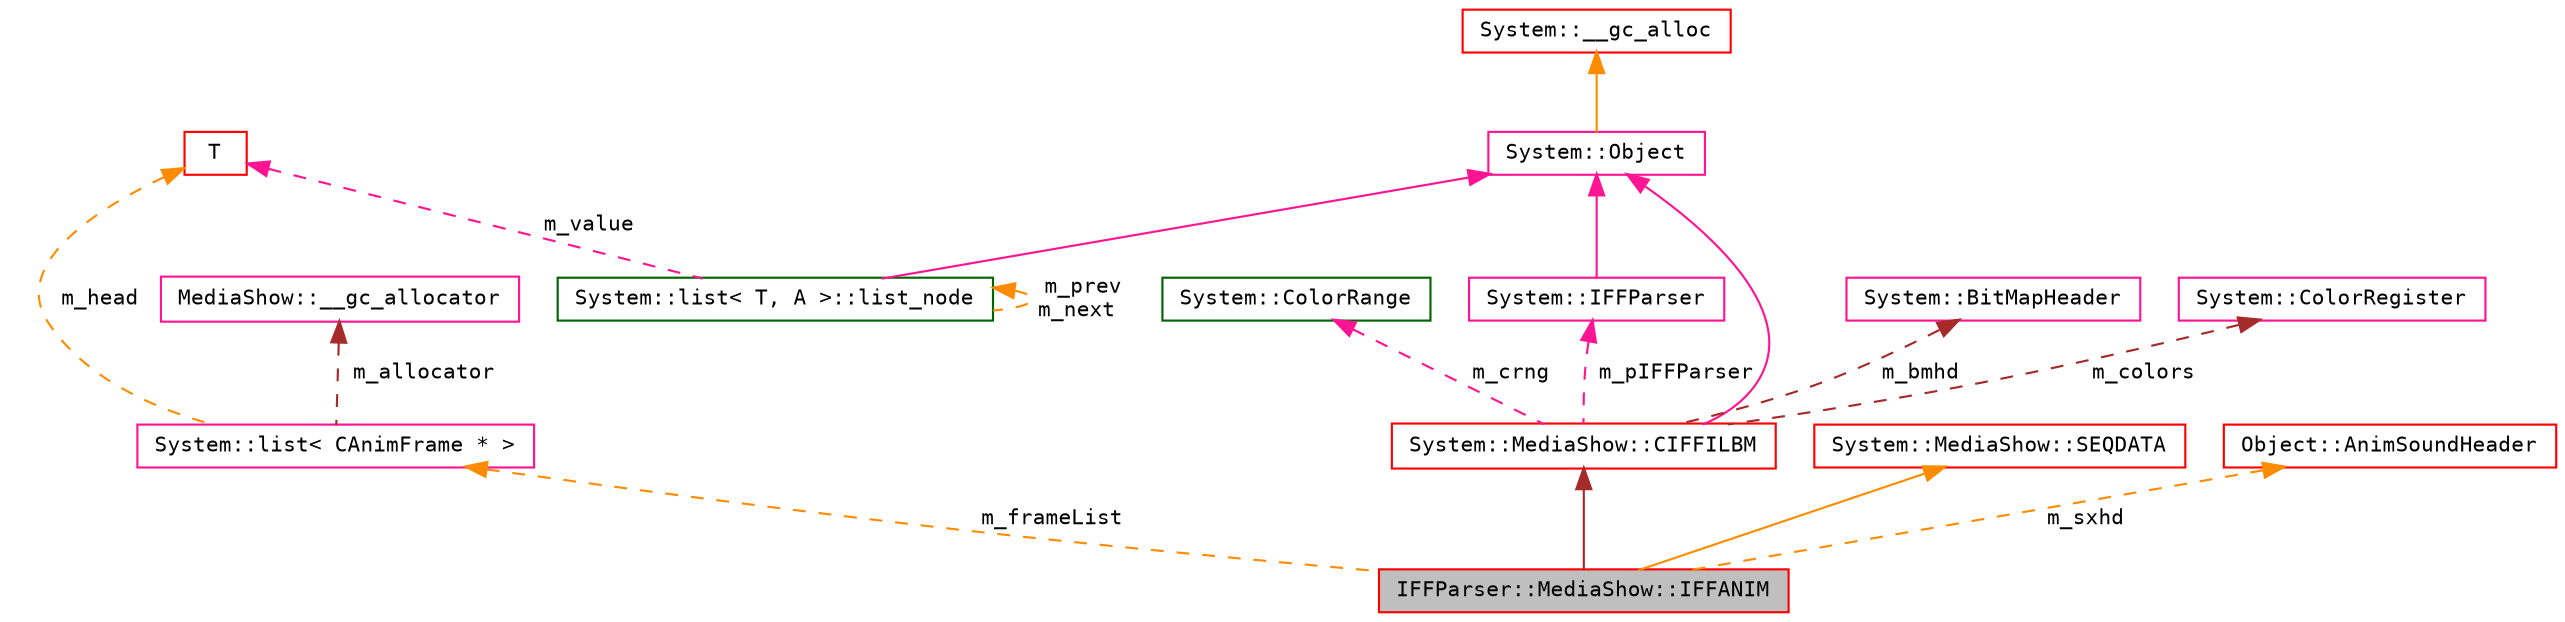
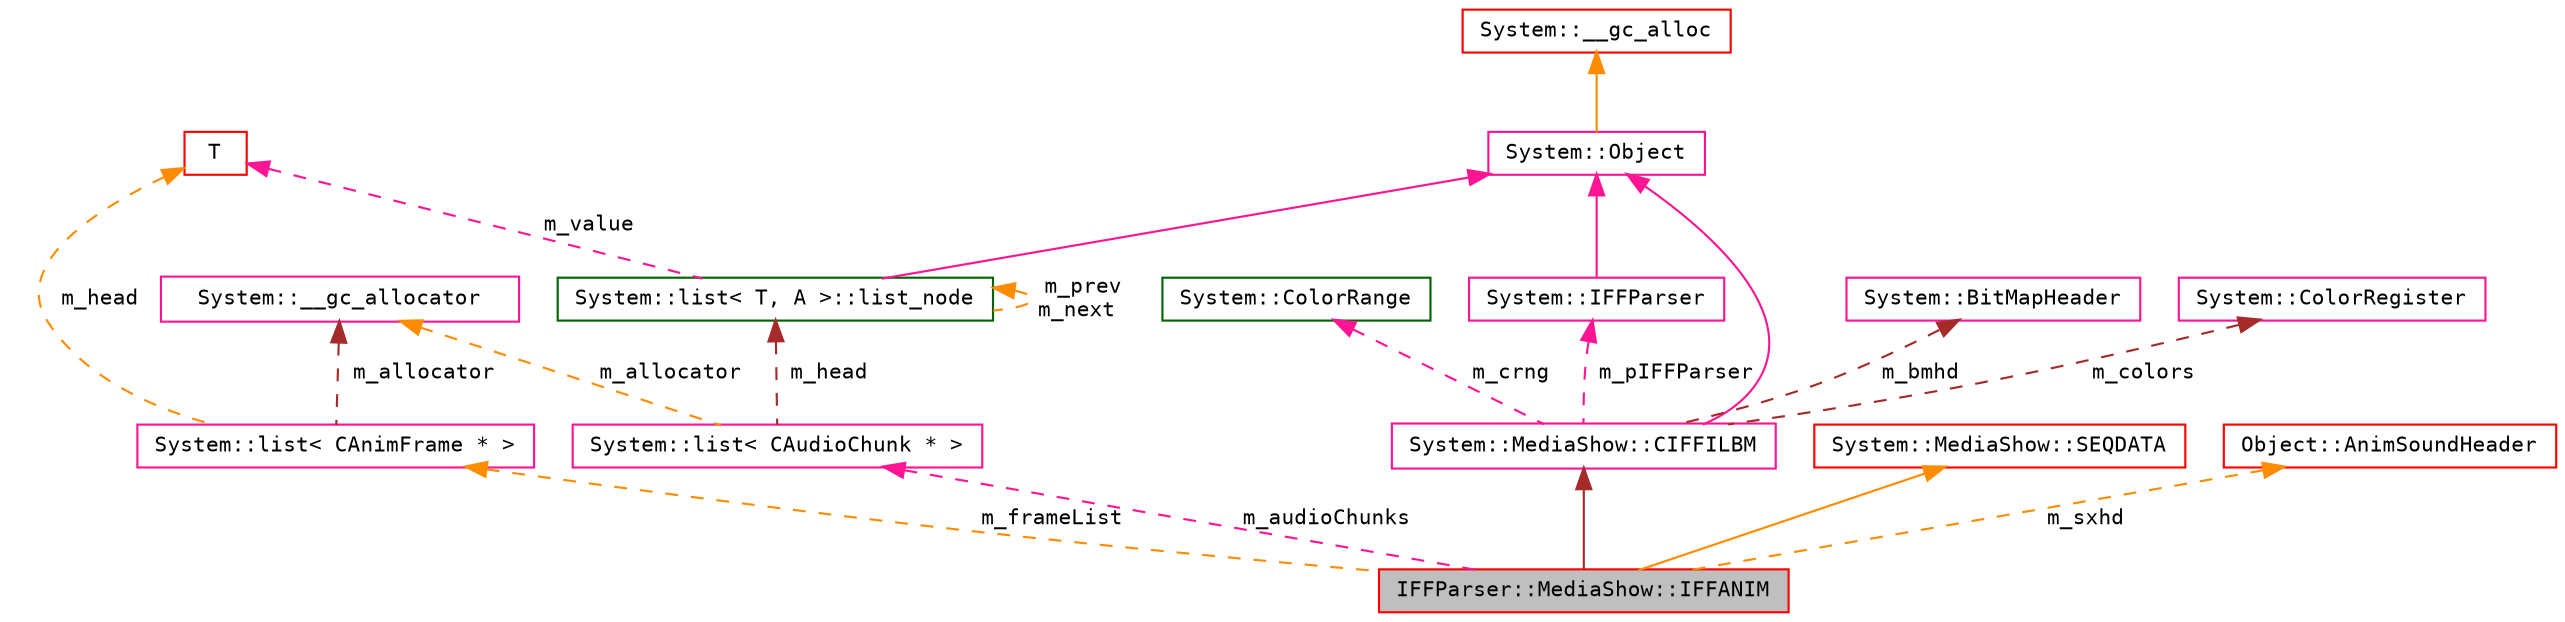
(340, 299) -> (340, 299)
none -> (777, 446)
(1584, 446) -> (1584, 446)
